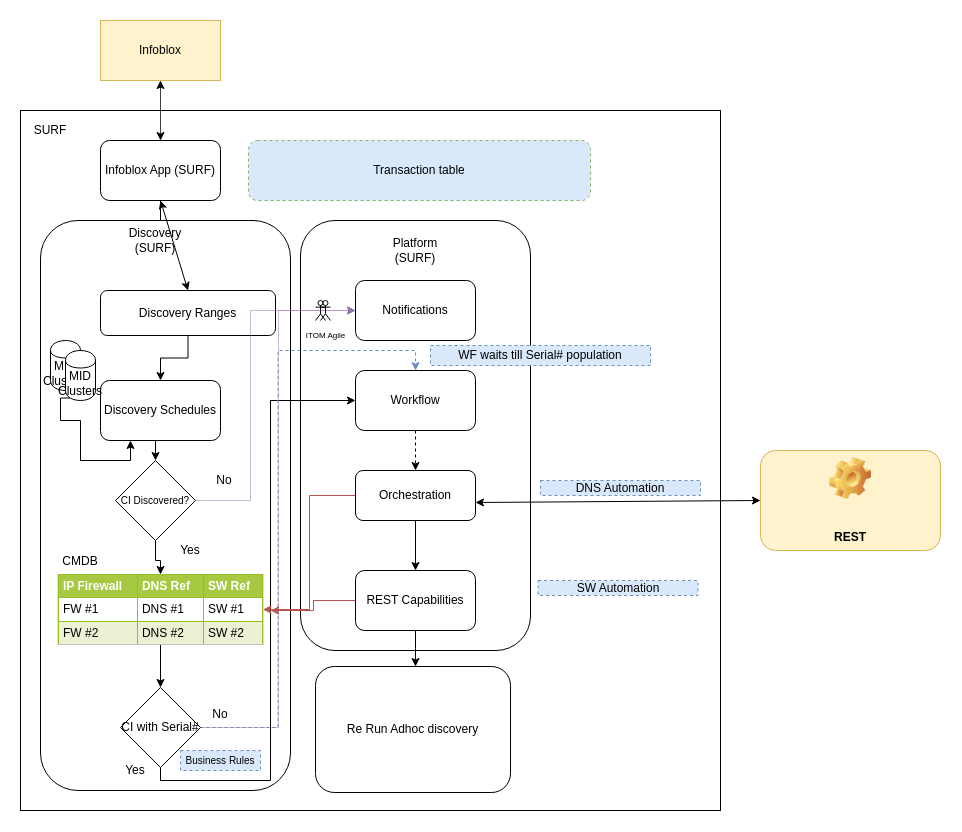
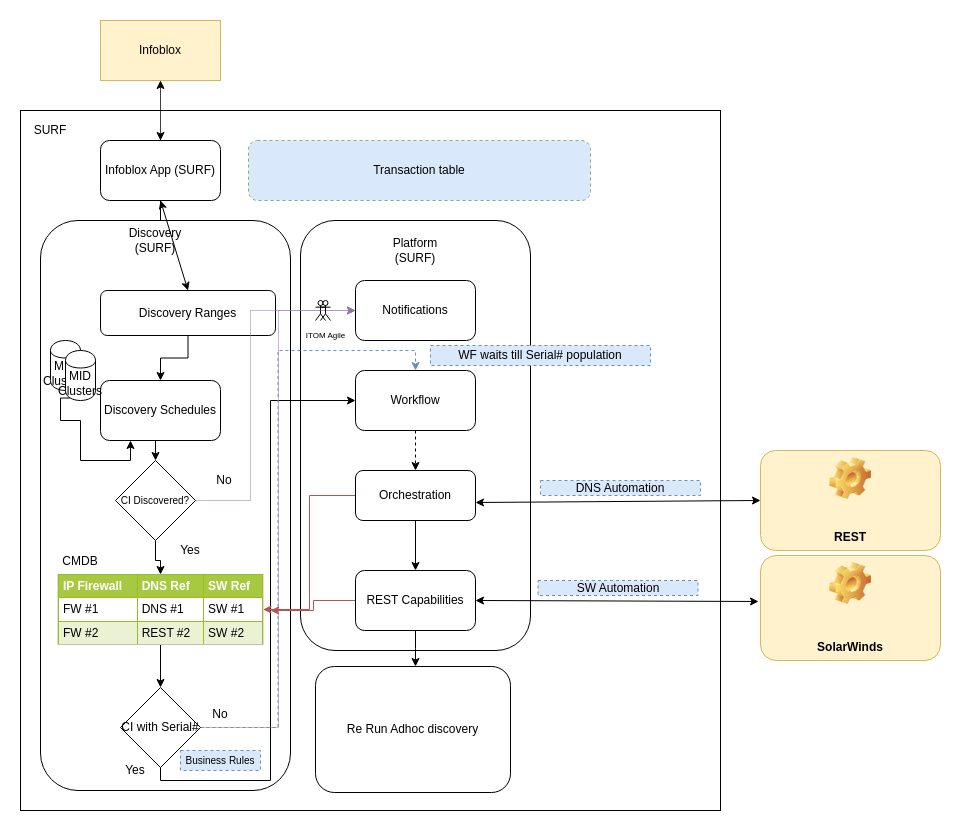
(130, 596) -> (130, 596)
none -> (617, 601)
none -> (851, 608)
